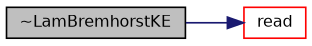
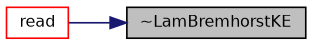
(207, 23) -> (89, 23)
